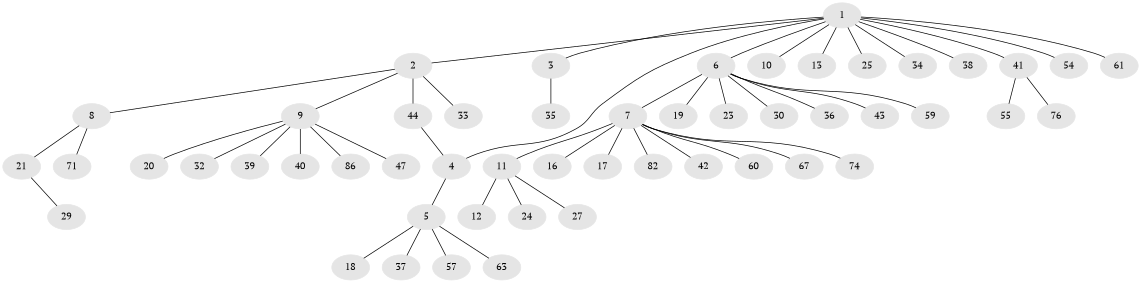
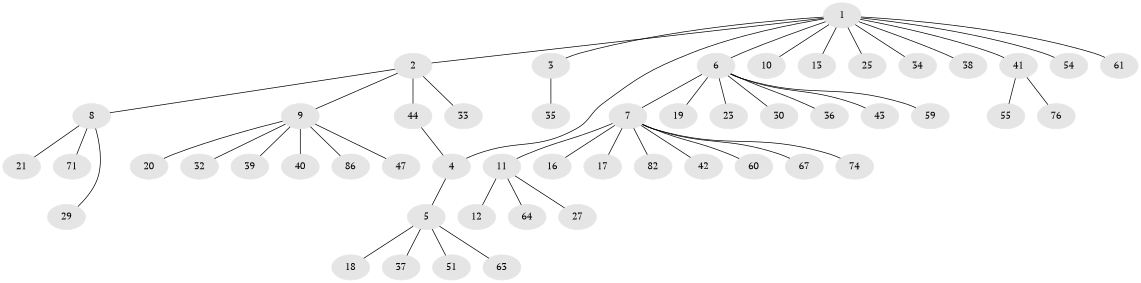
(44, 192) -> (99, 171)
(527, 217) -> (527, 217)
(451, 267) -> (451, 267)
